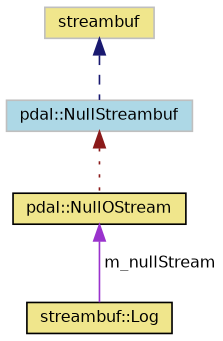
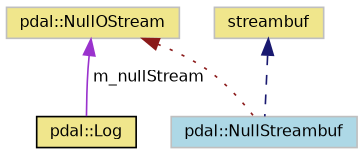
(99, 171) -> (211, 73)
(99, 209) -> (93, 23)
(99, 318) -> (86, 132)
